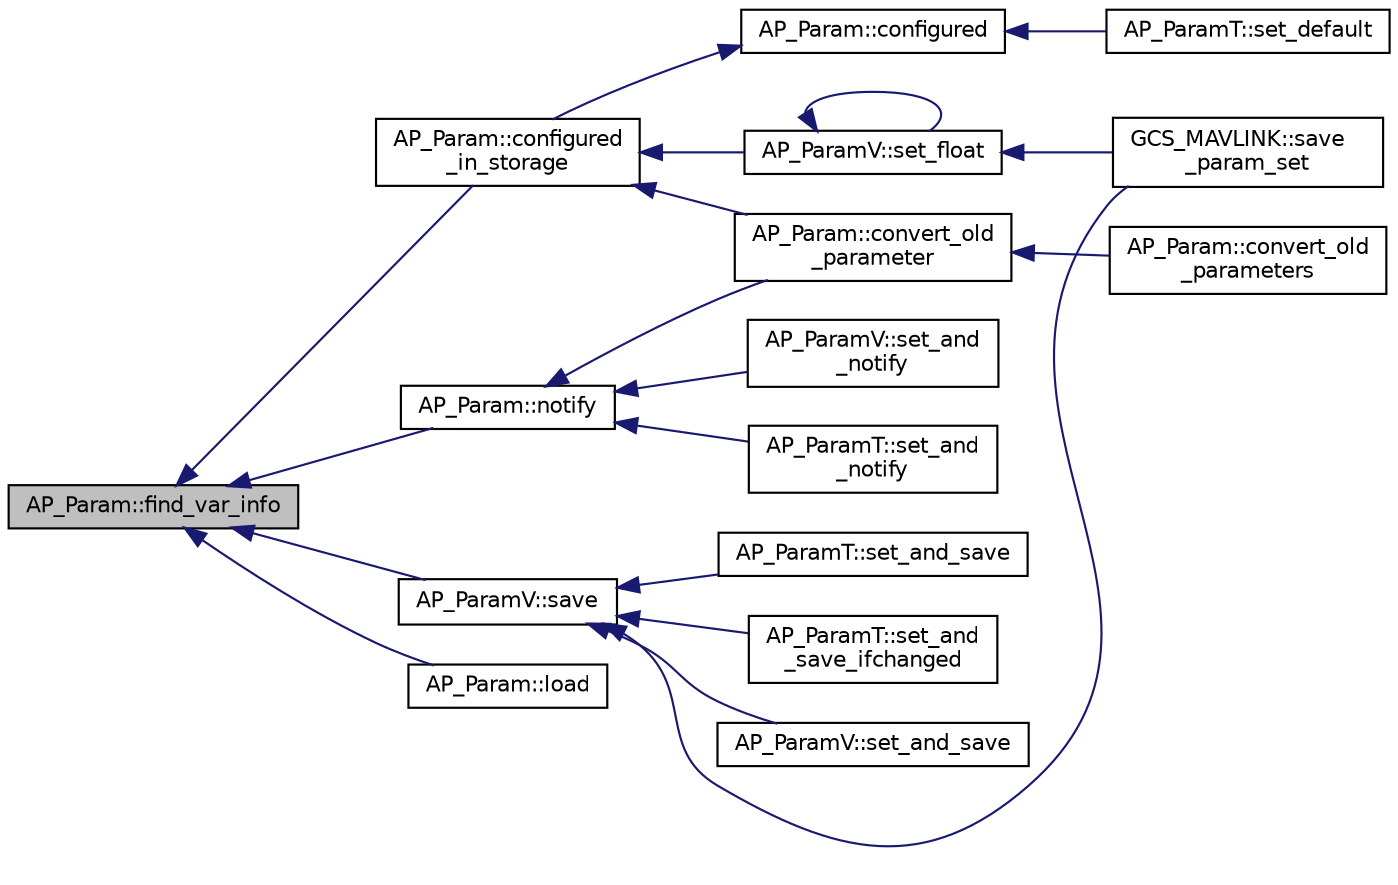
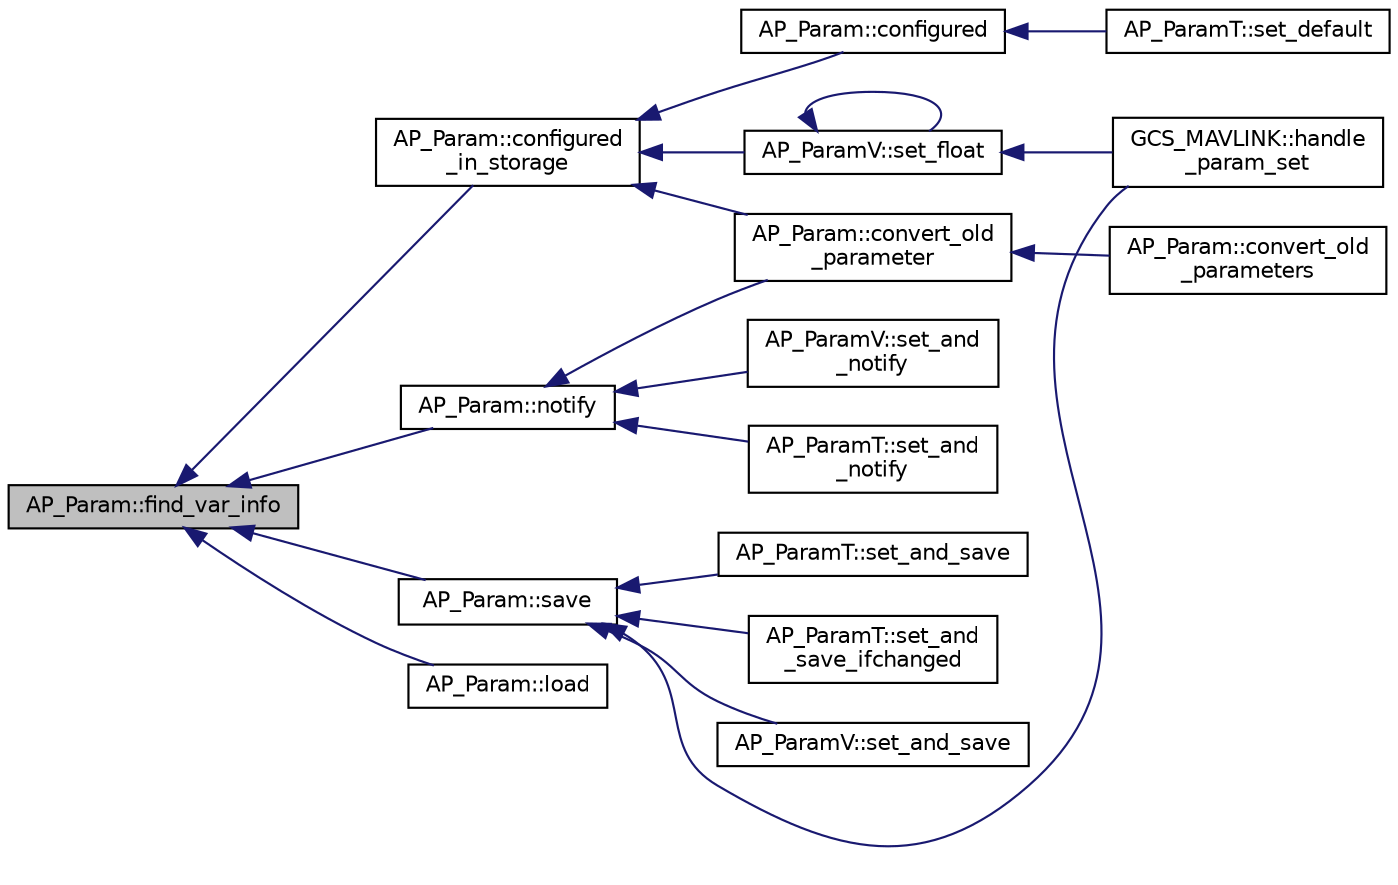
(635, 83) -> (751, 82)
(1248, 152) -> (1248, 152)
(508, 602) -> (508, 602)
